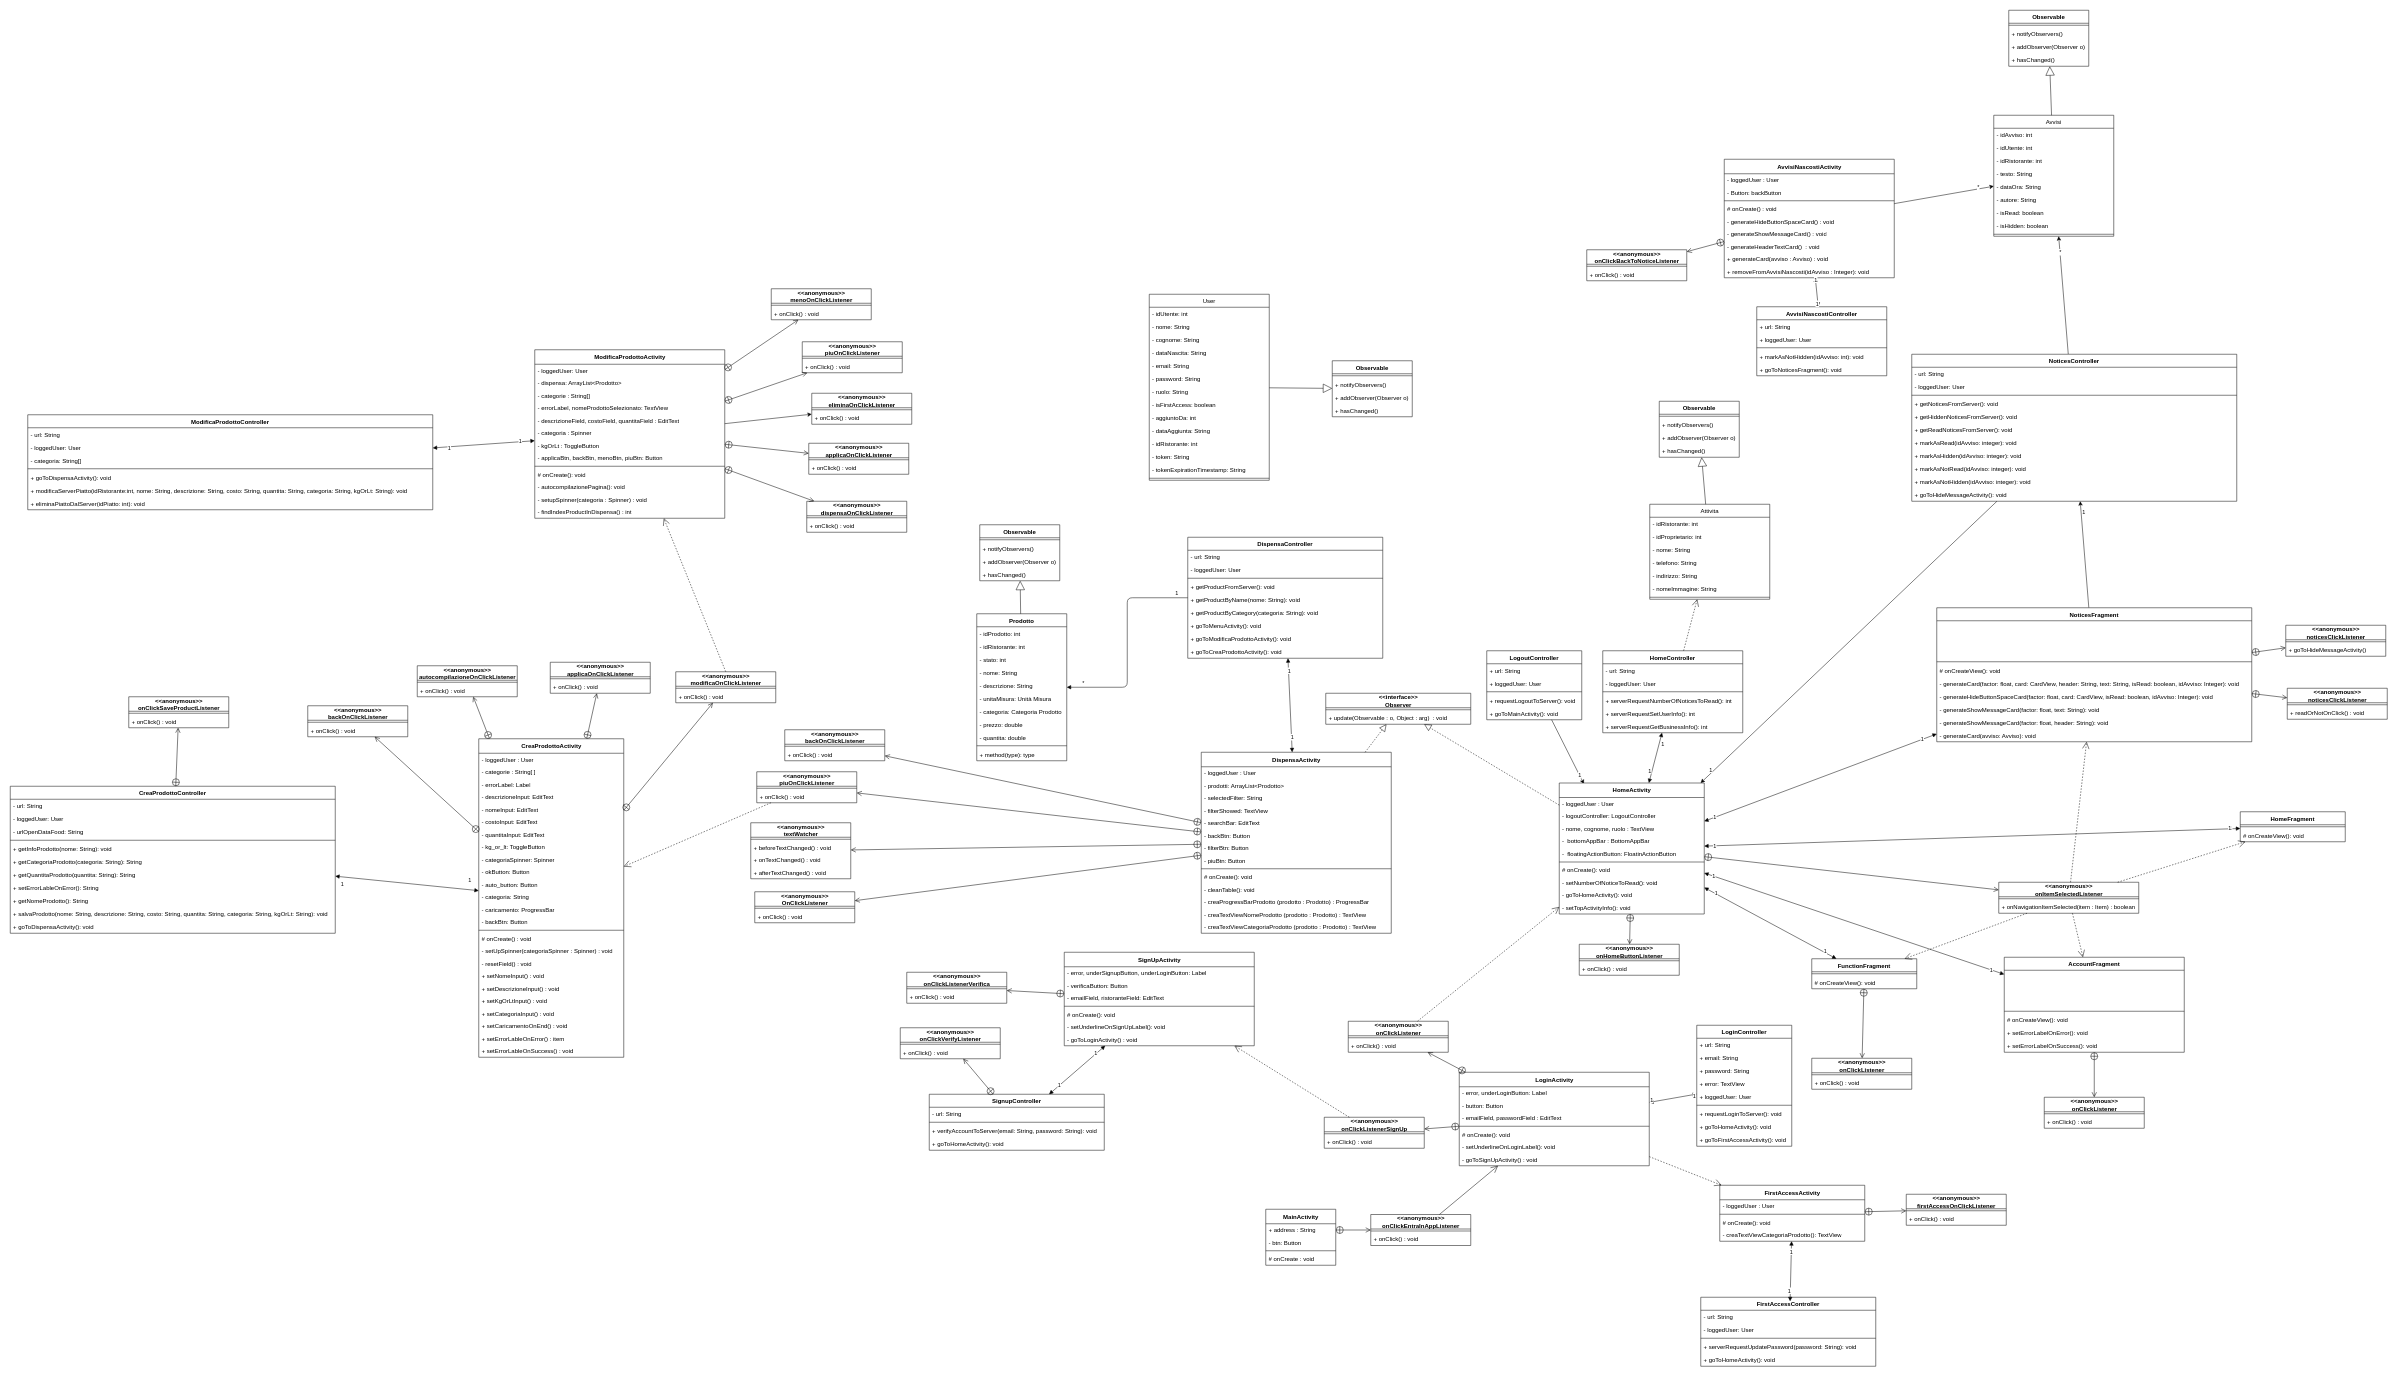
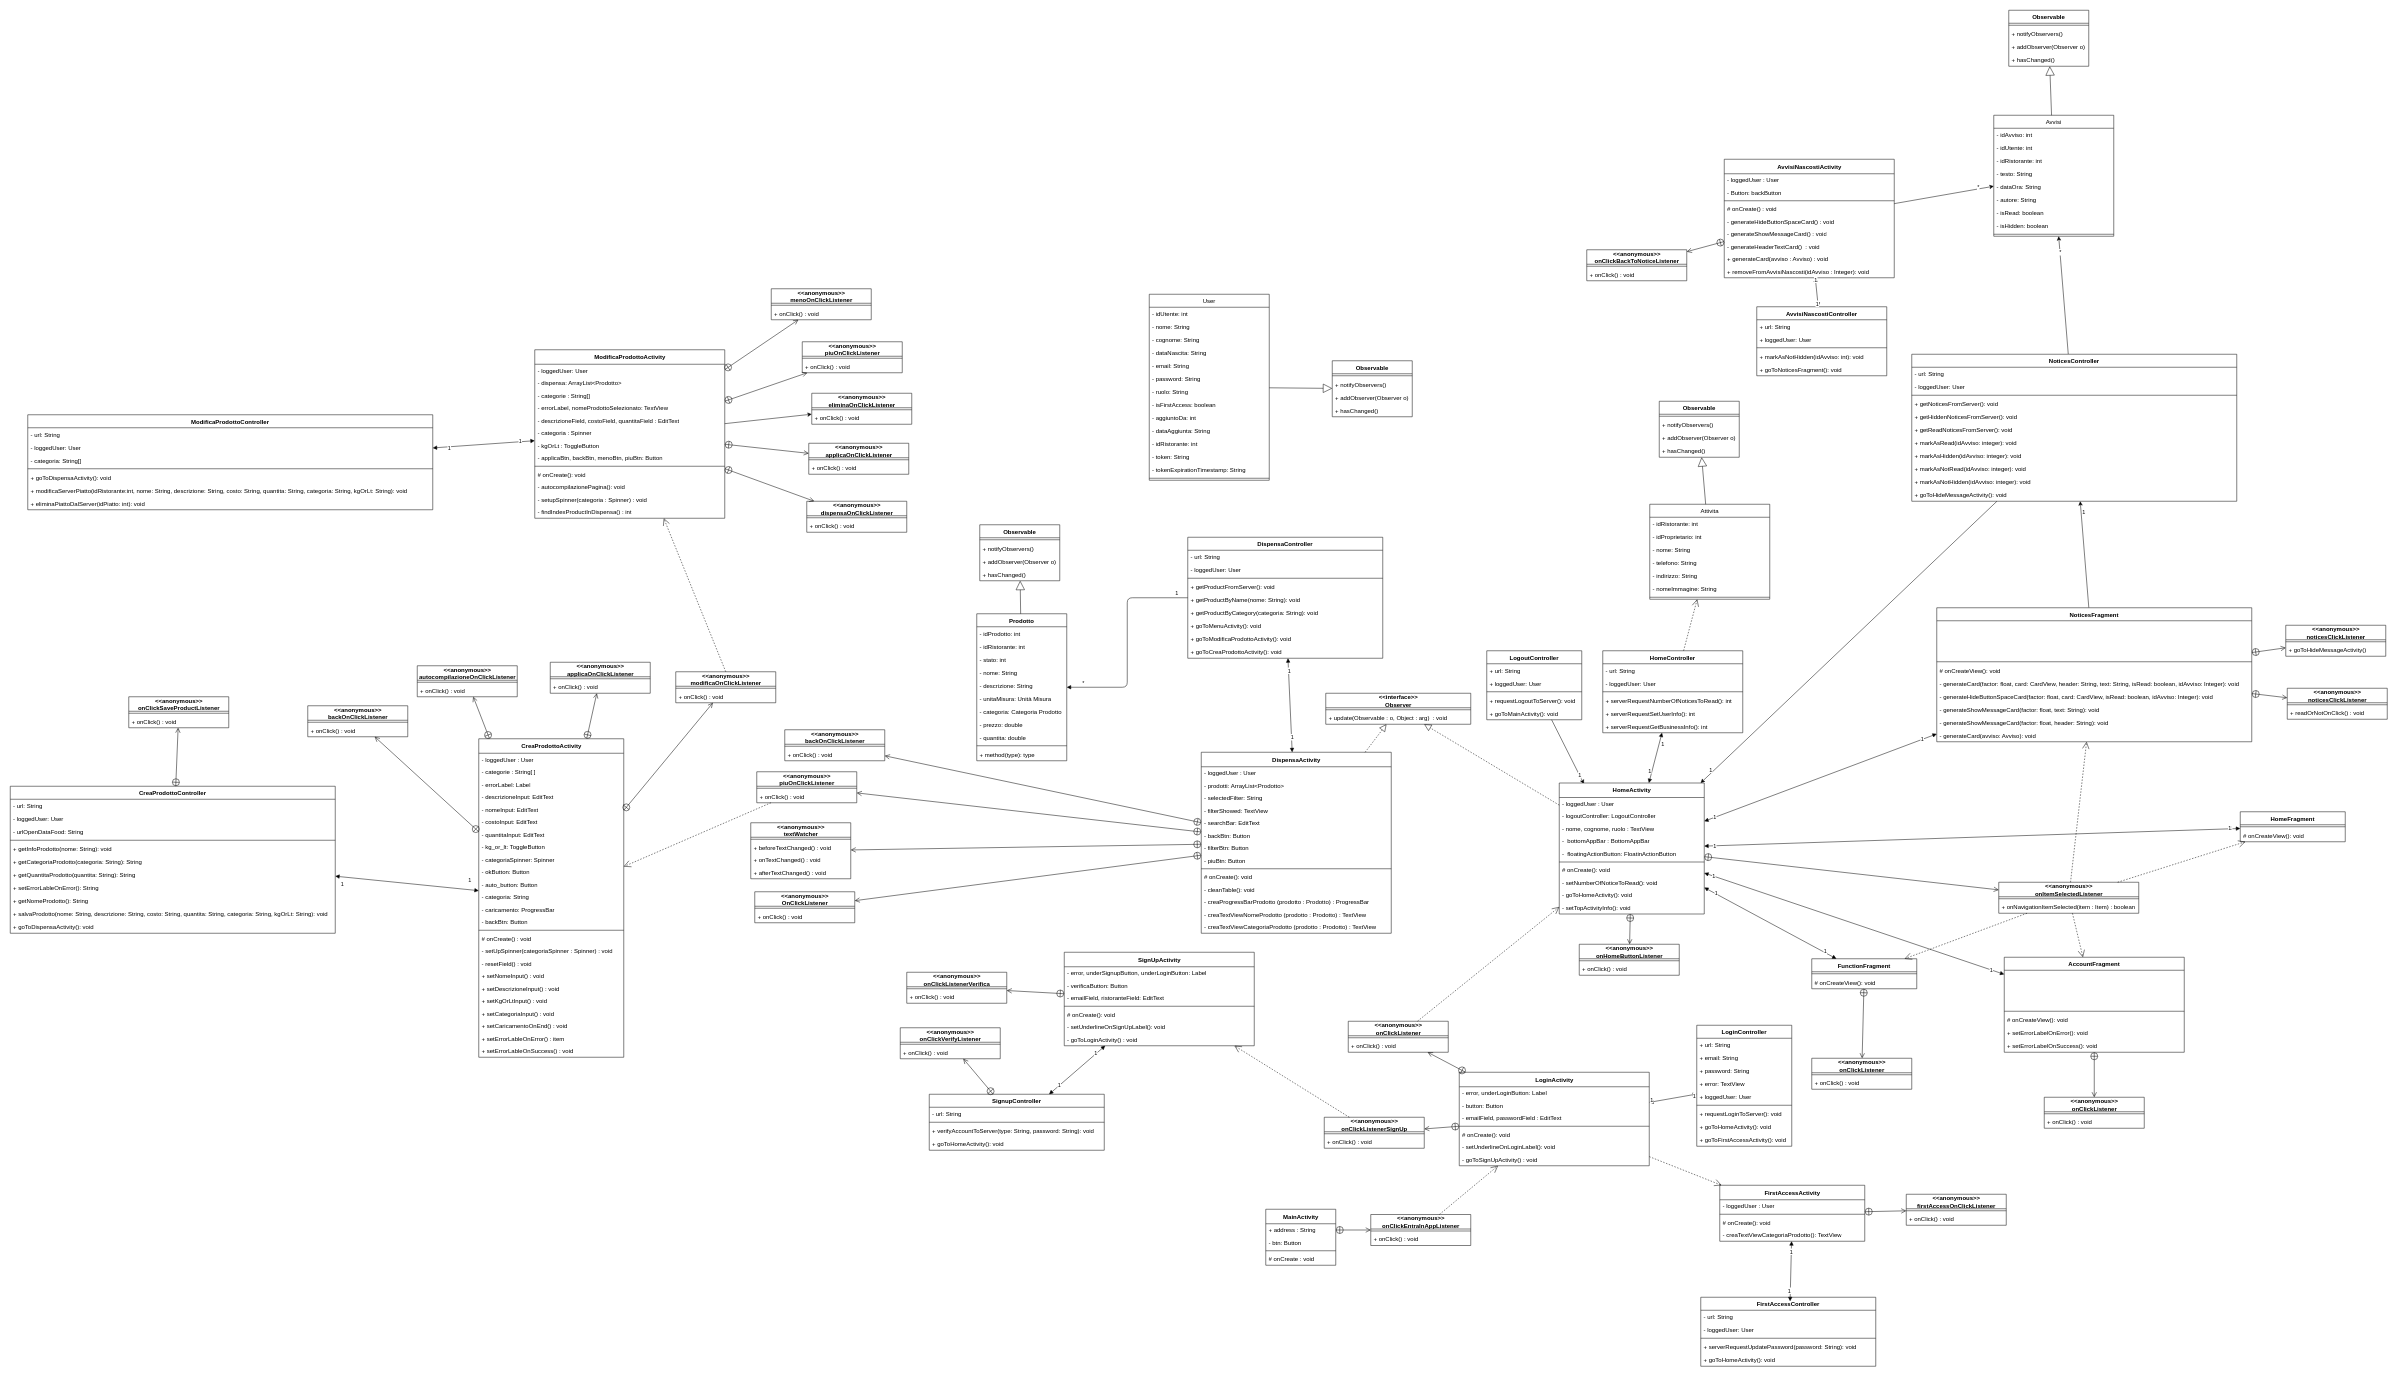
(1024, 1131) -> (1024, 1131)
(1468, 1191) -> (1468, 1191)
